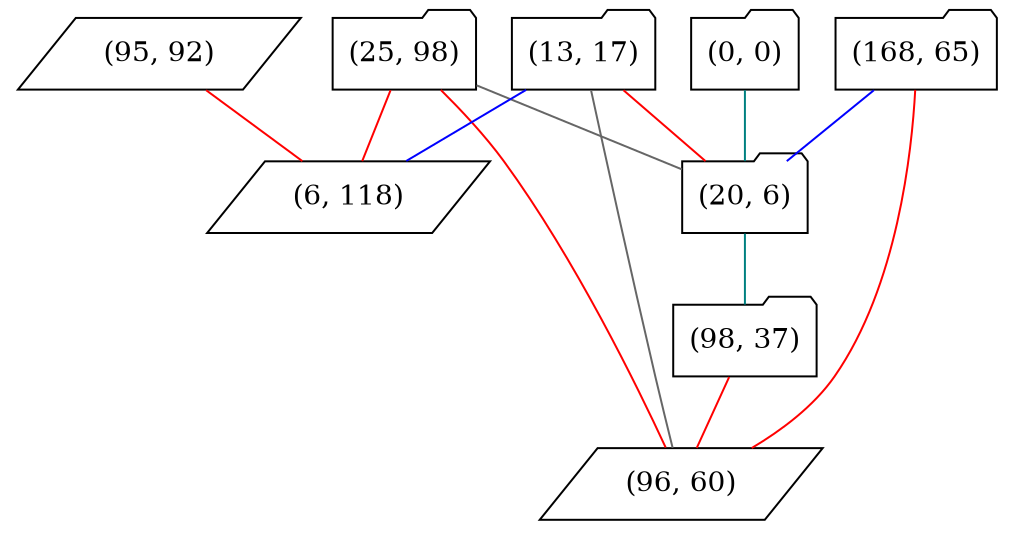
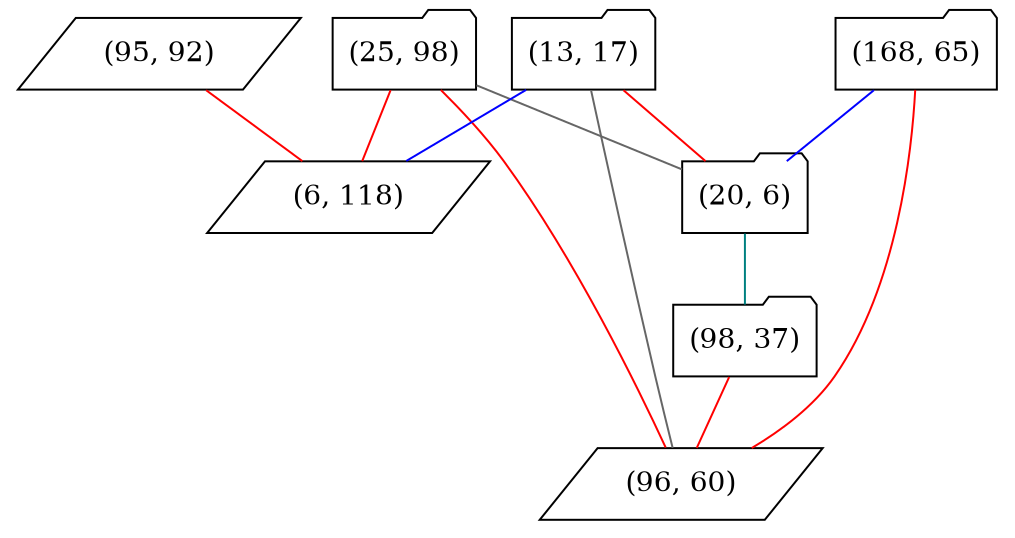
(745, 54) -> none
